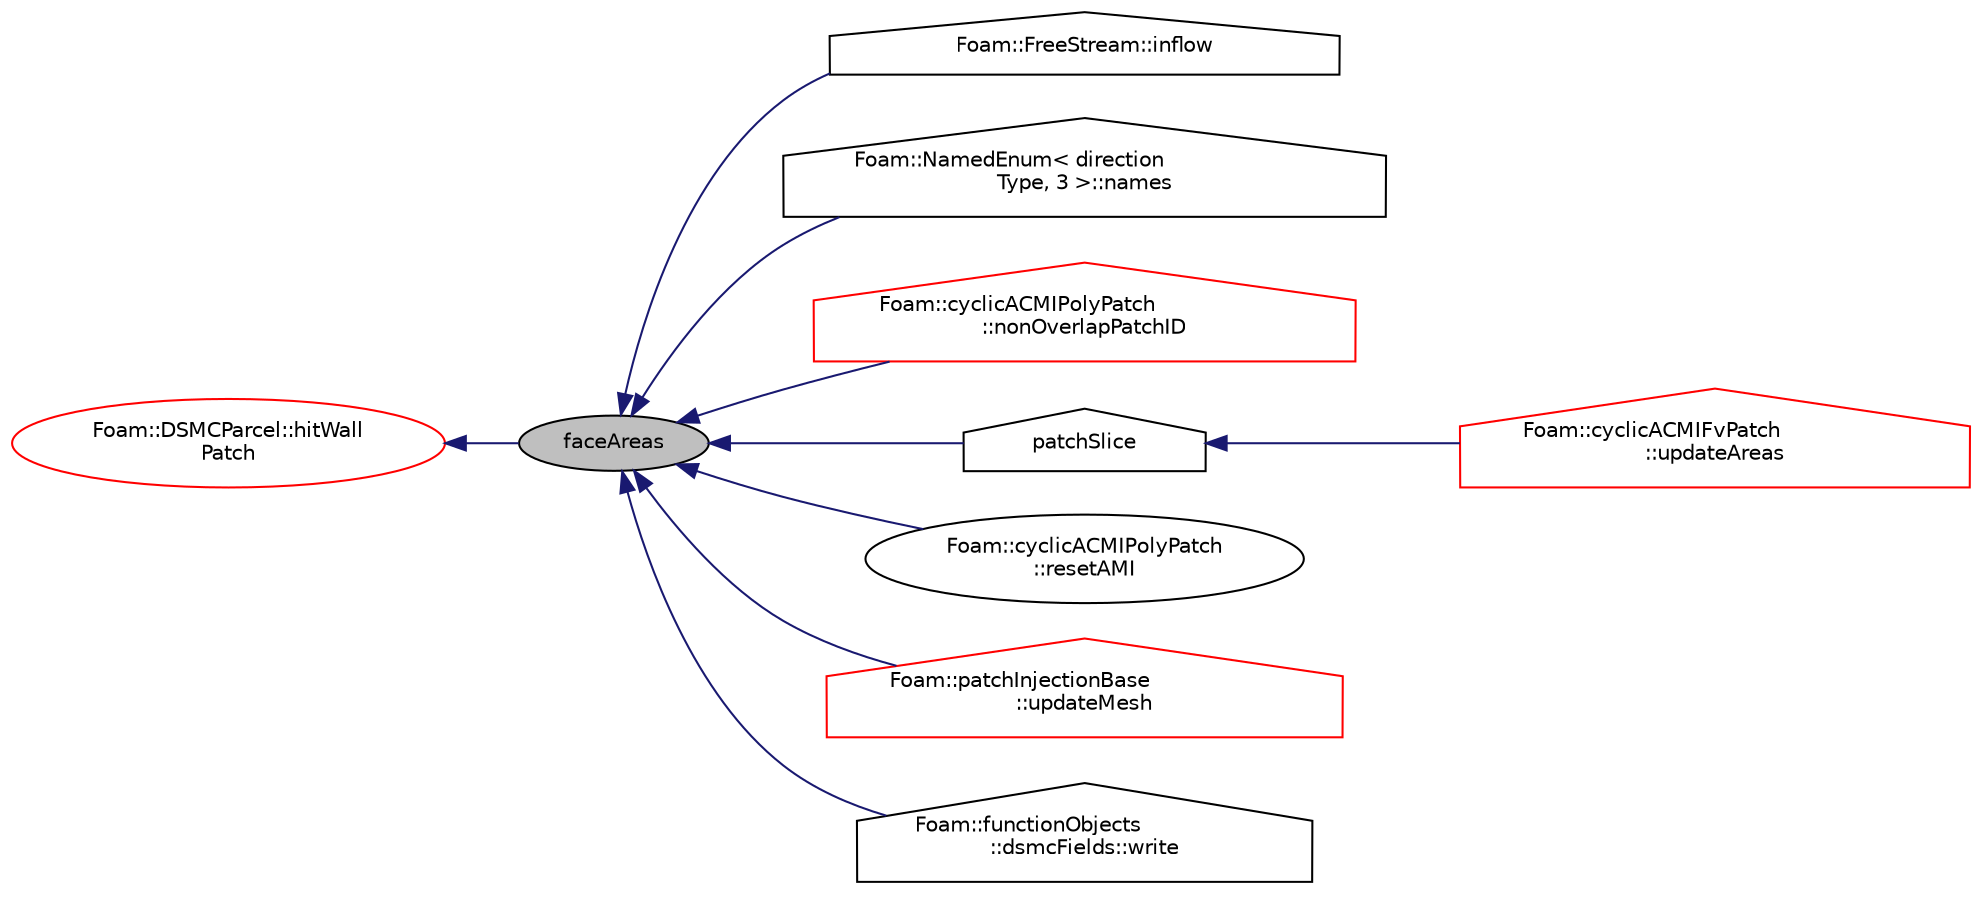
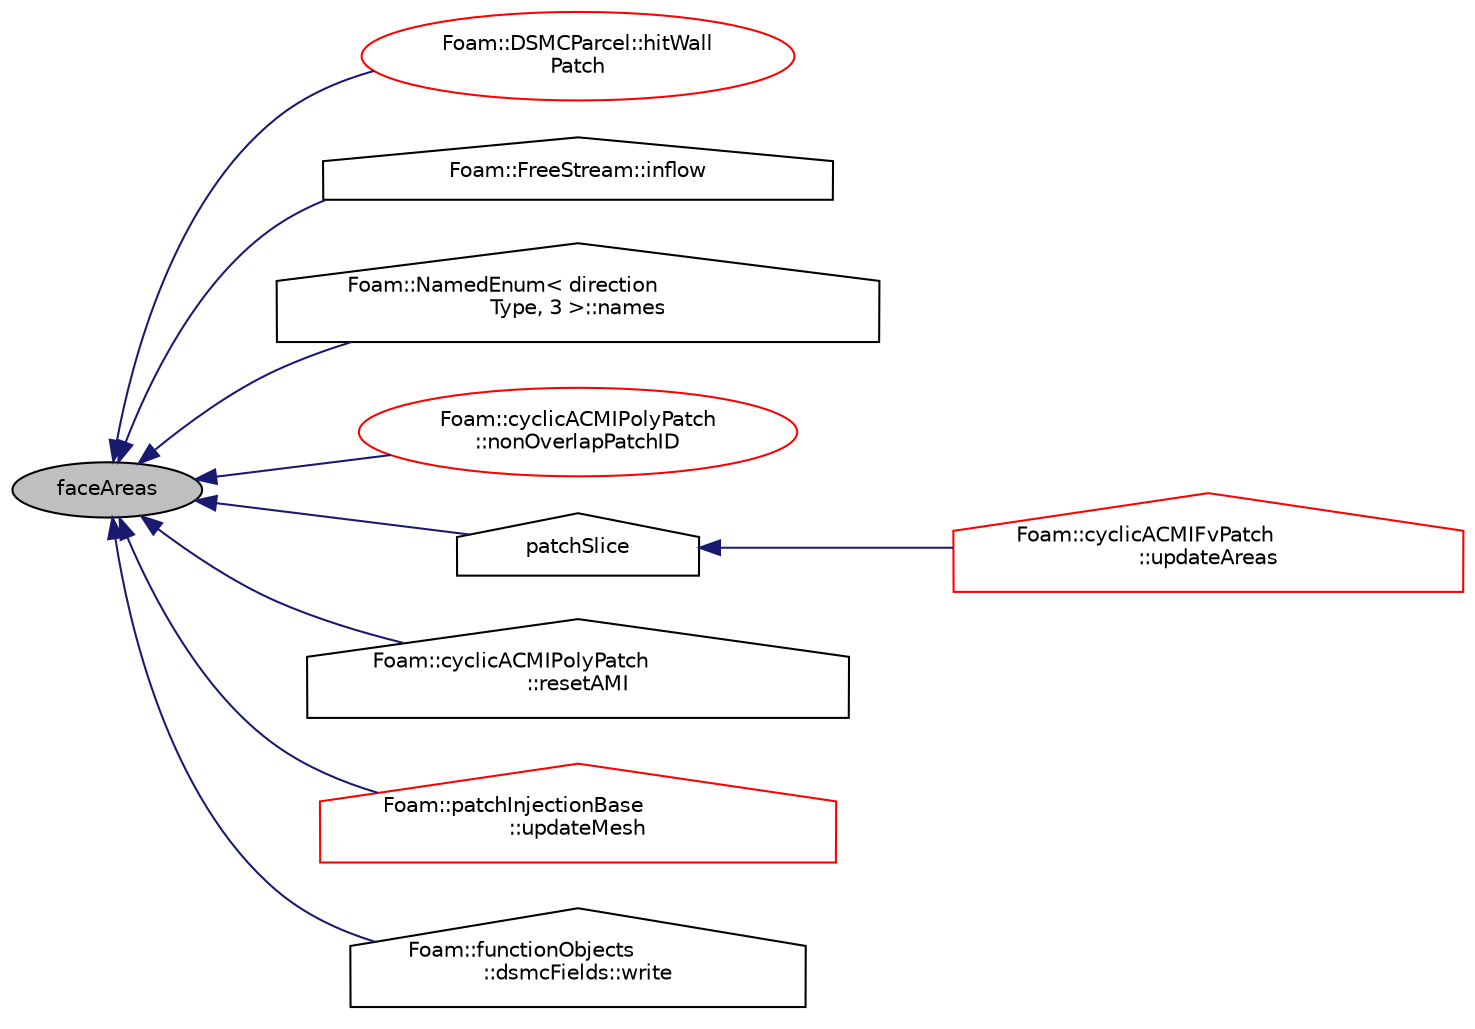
(1085, 317) -> (578, 432)
(492, 443) -> (195, 217)
(1085, 559) -> (578, 674)
